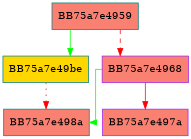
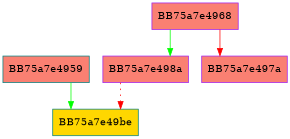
(120, 39) -> none
(46, 92) -> (121, 92)
(46, 122) -> (146, 69)
